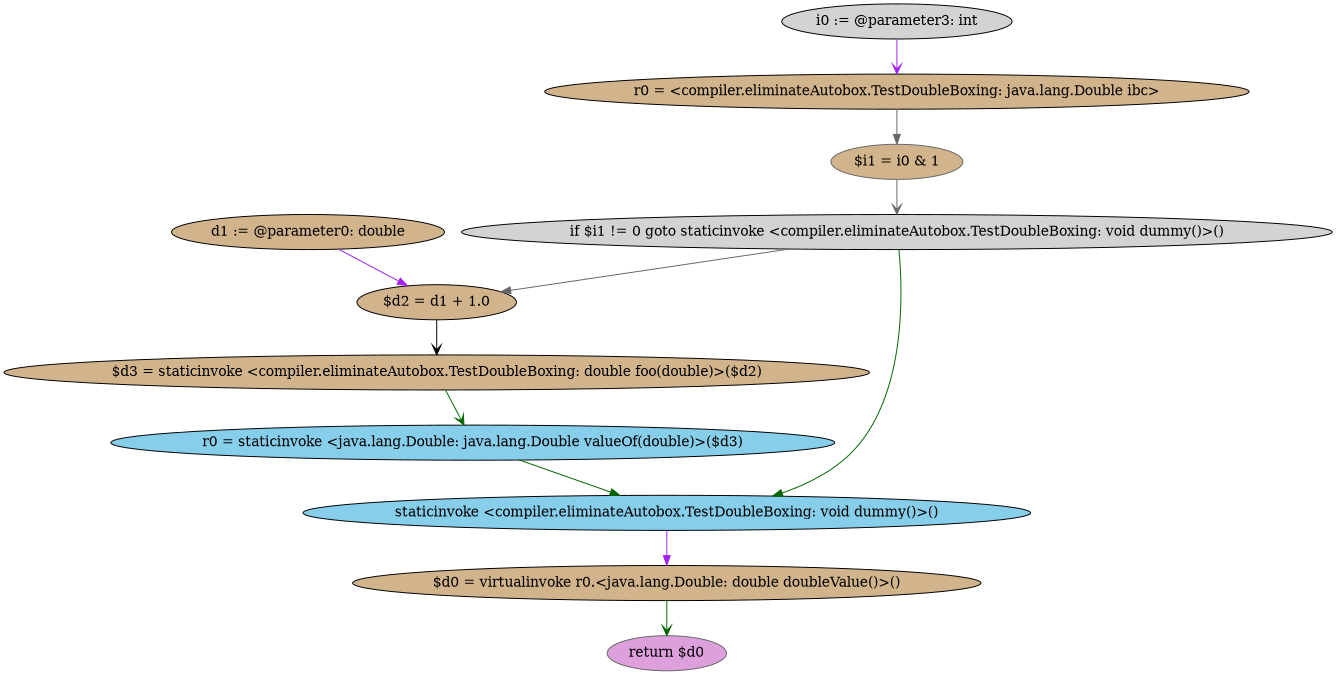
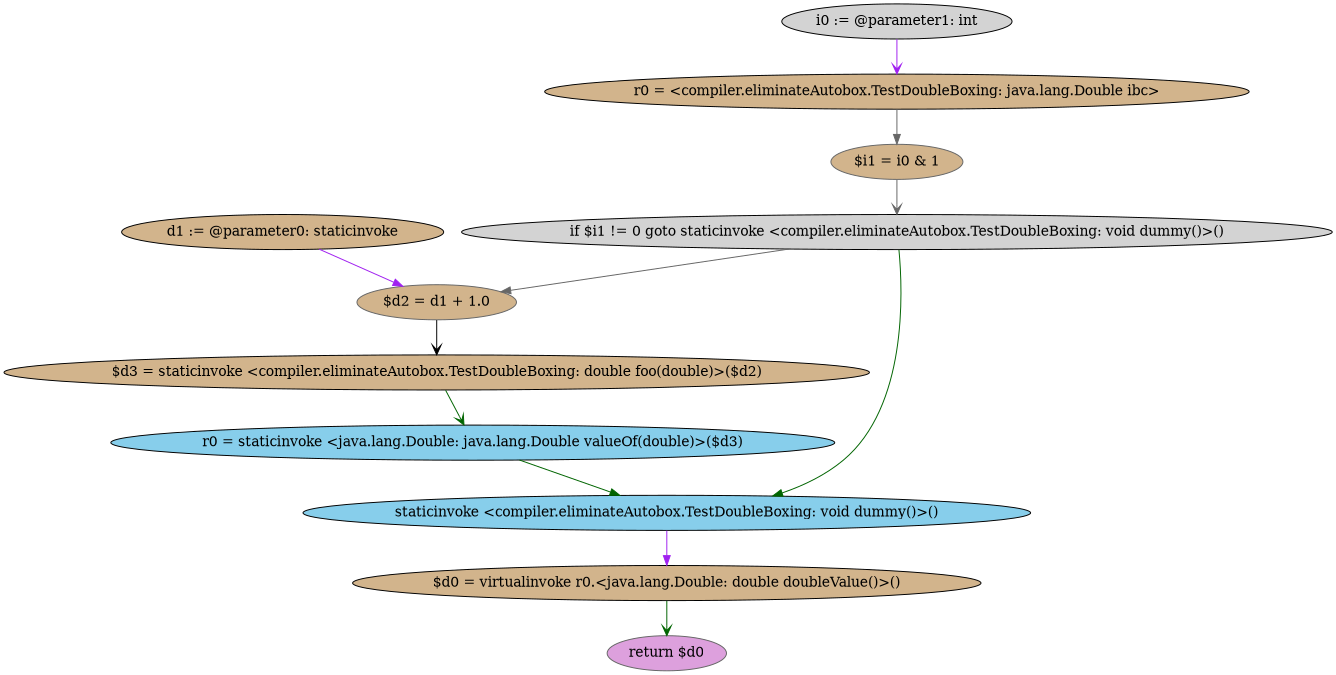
(897, 21) -> (897, 21)
(308, 232) -> (283, 232)
(437, 302) -> (437, 302)
